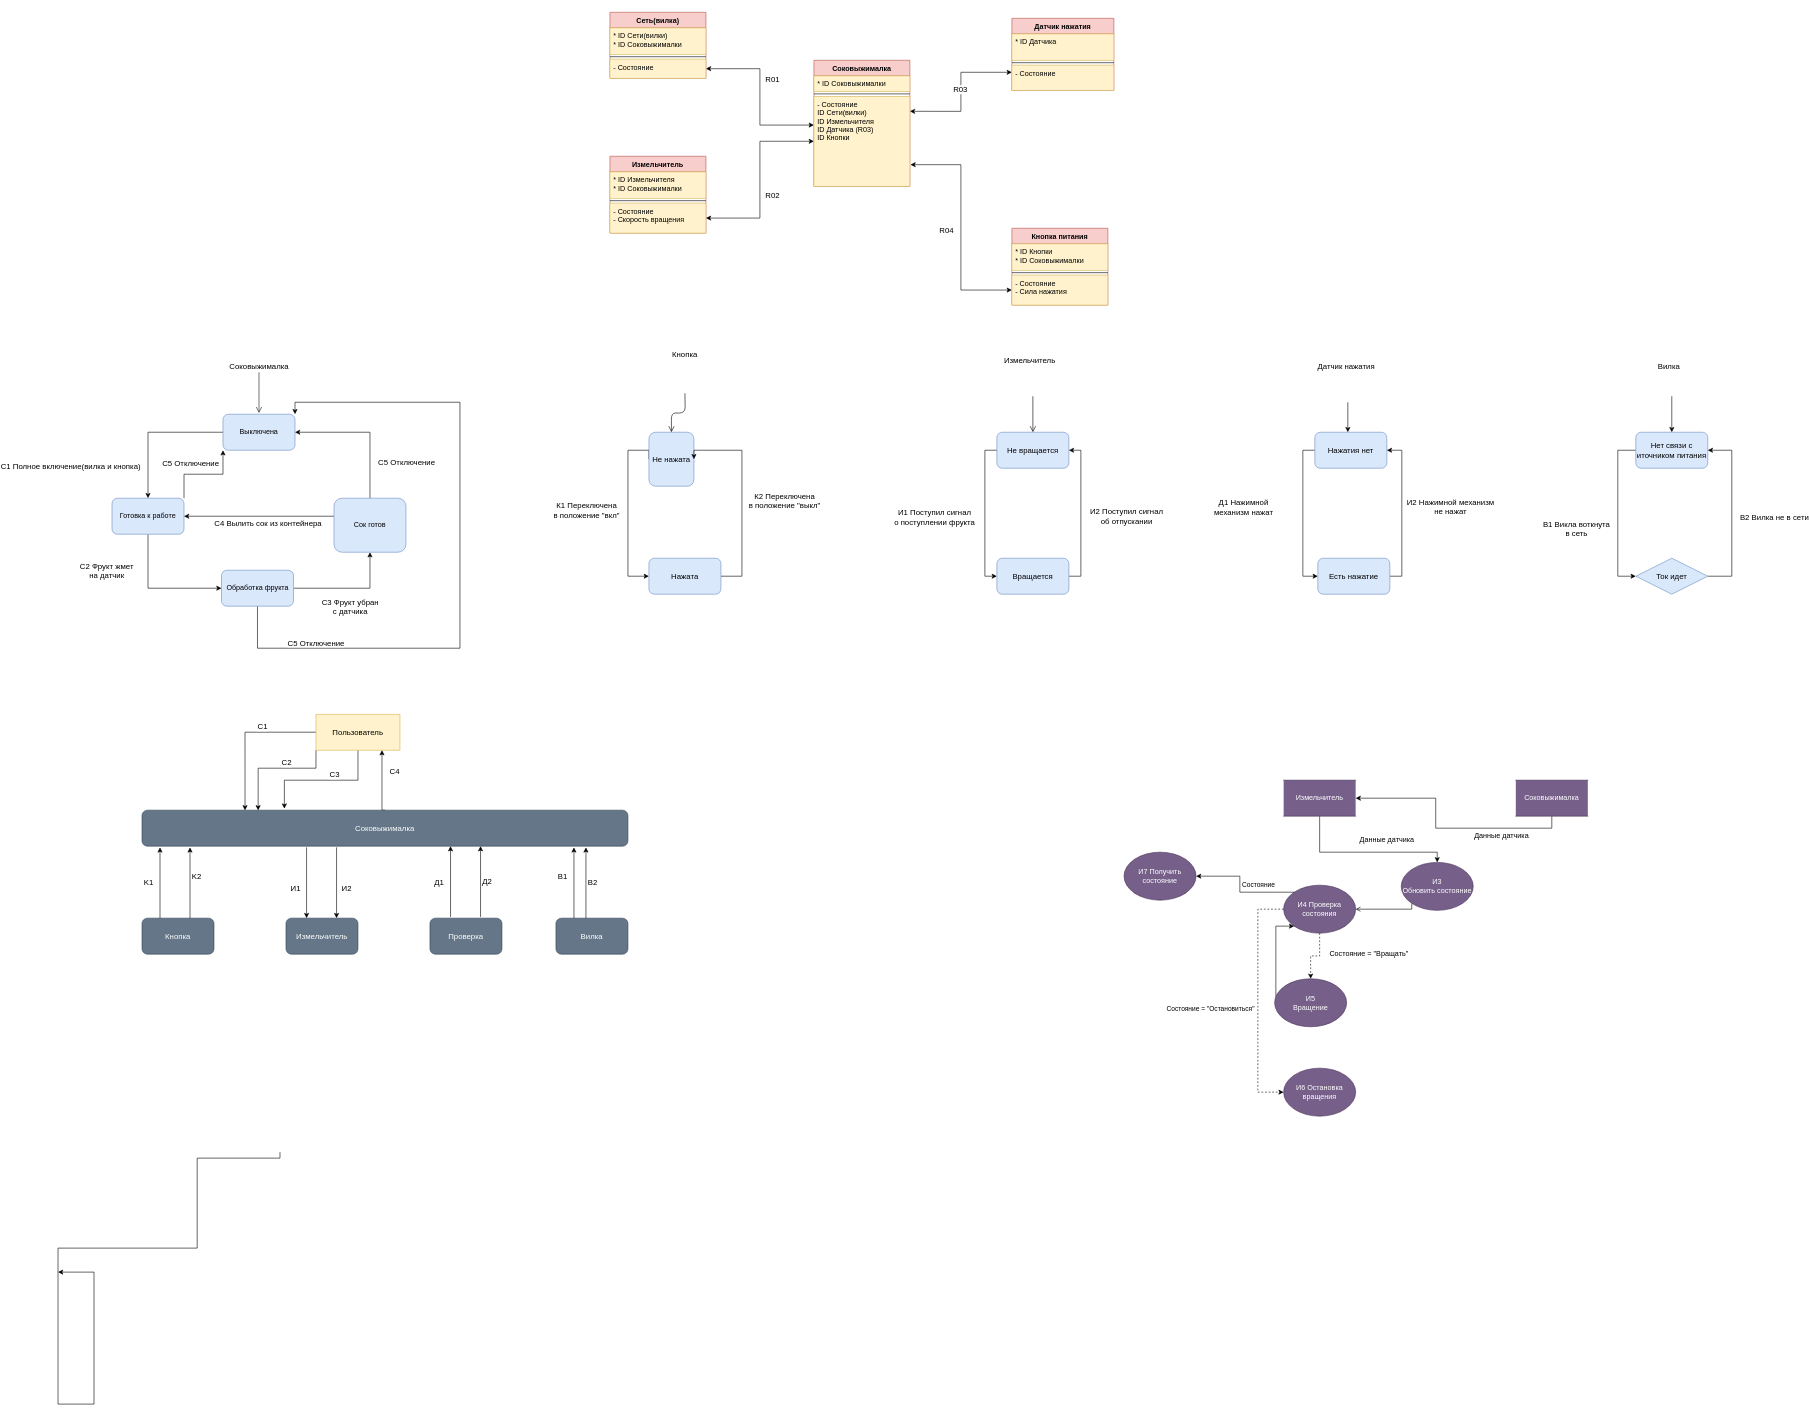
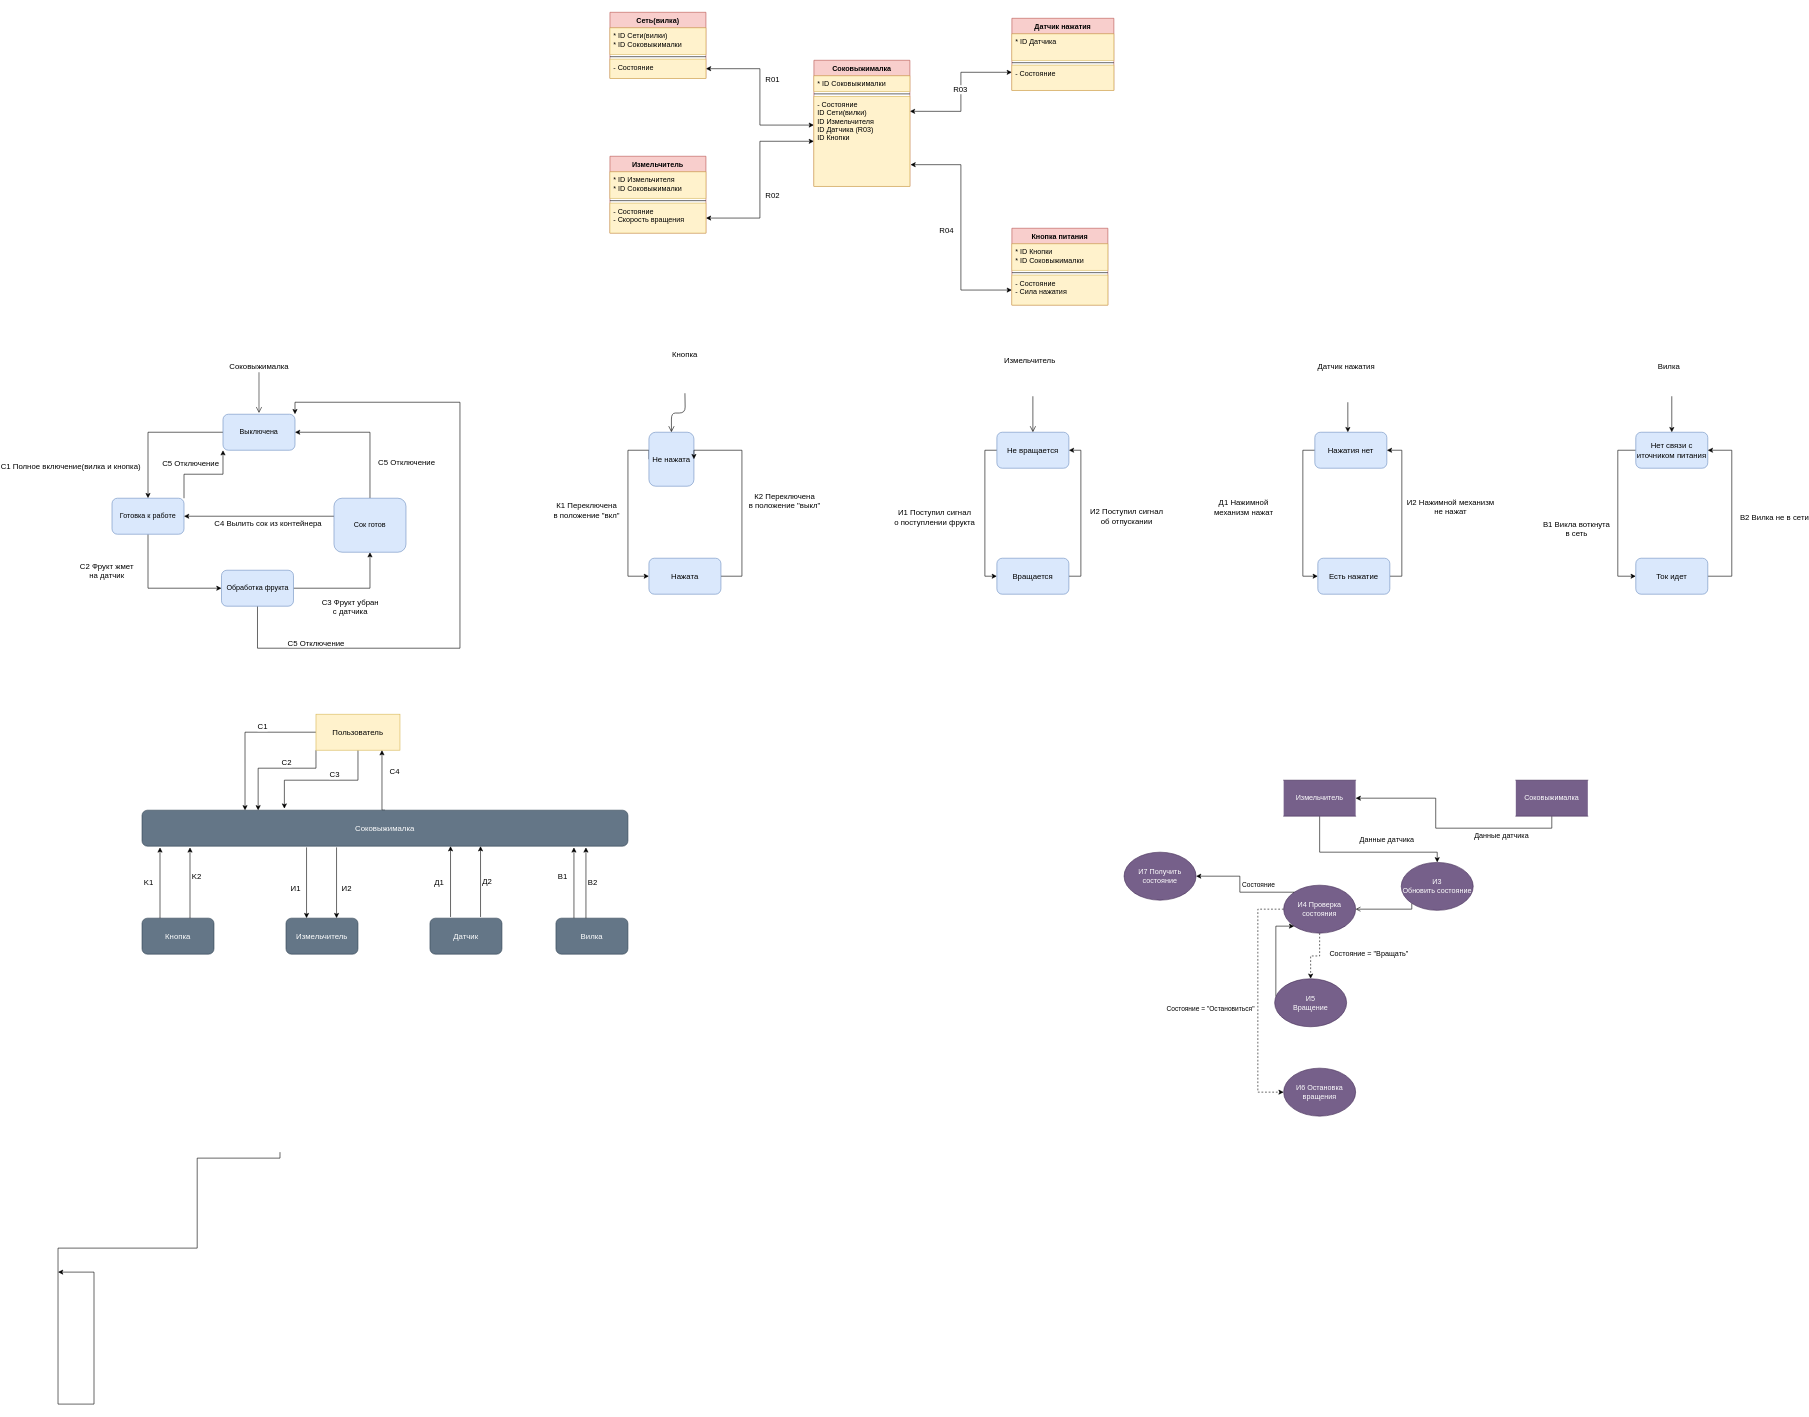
(1672, 576) -> (1672, 576)
(466, 936) -> (466, 936)
